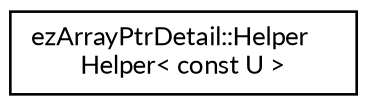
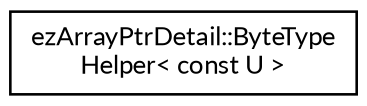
(184, 53) -> (184, 53)
